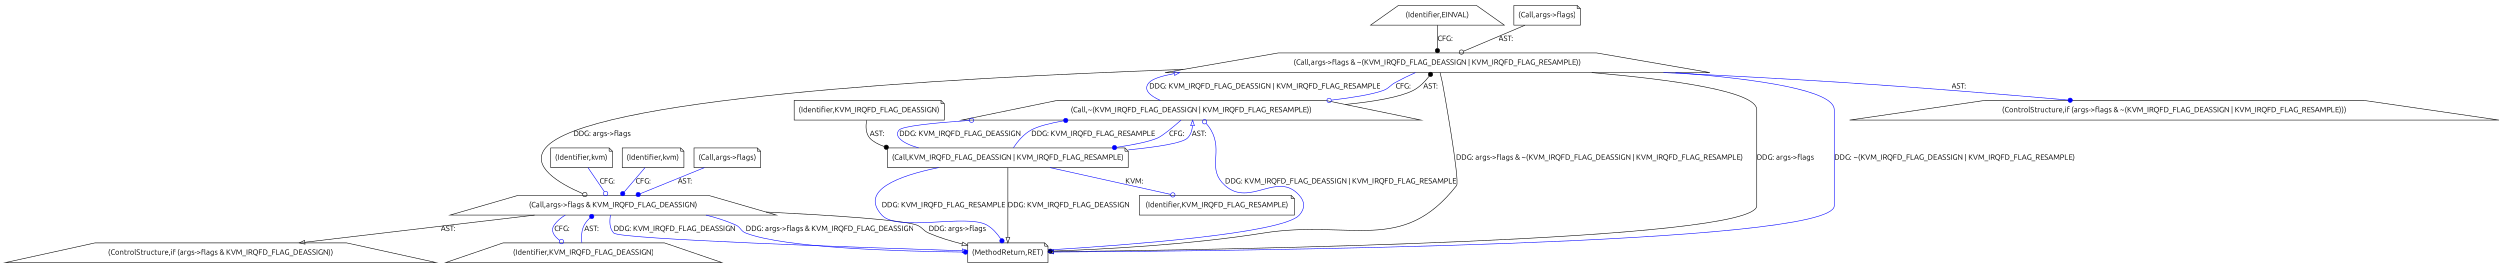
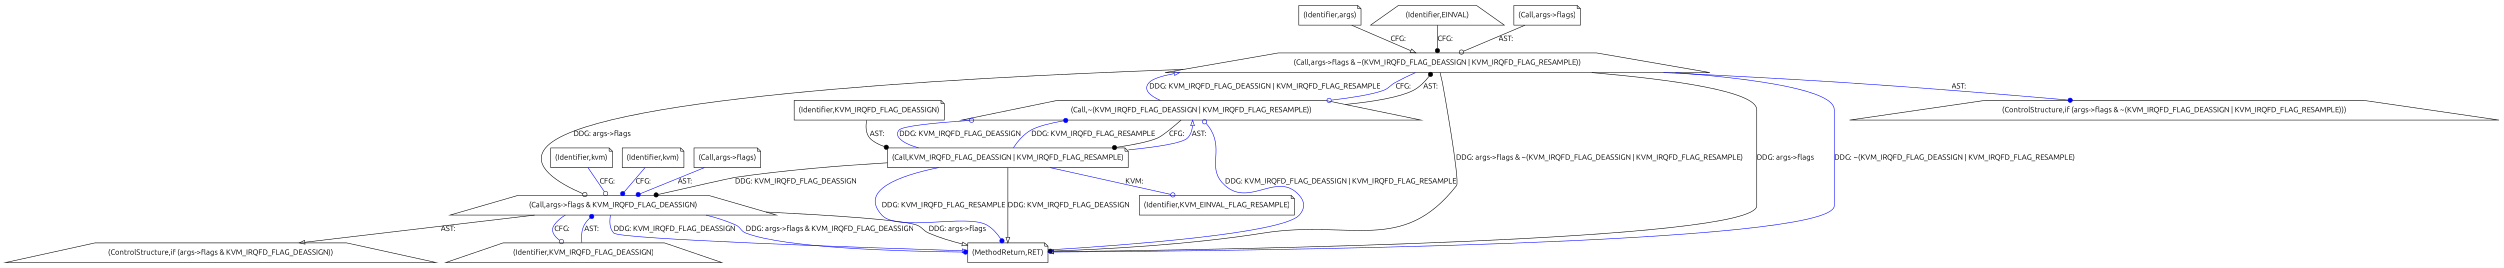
none -> (1330, 15)
(1152, 140) -> (1152, 140)
none -> (772, 173)
(1217, 205) -> (1217, 205)
